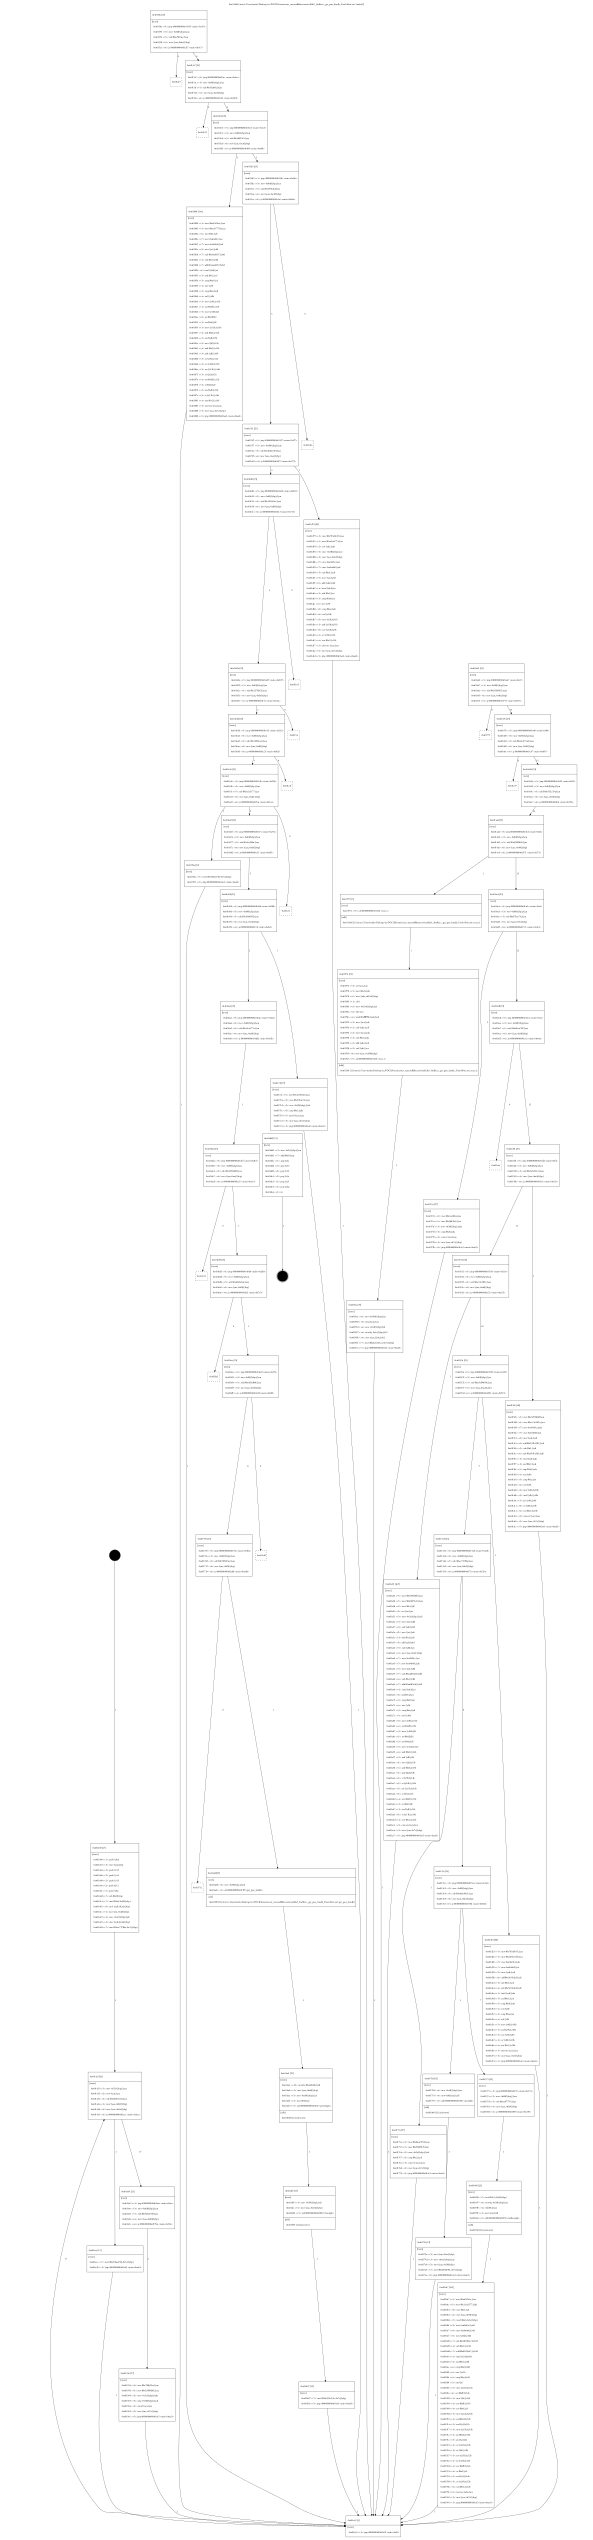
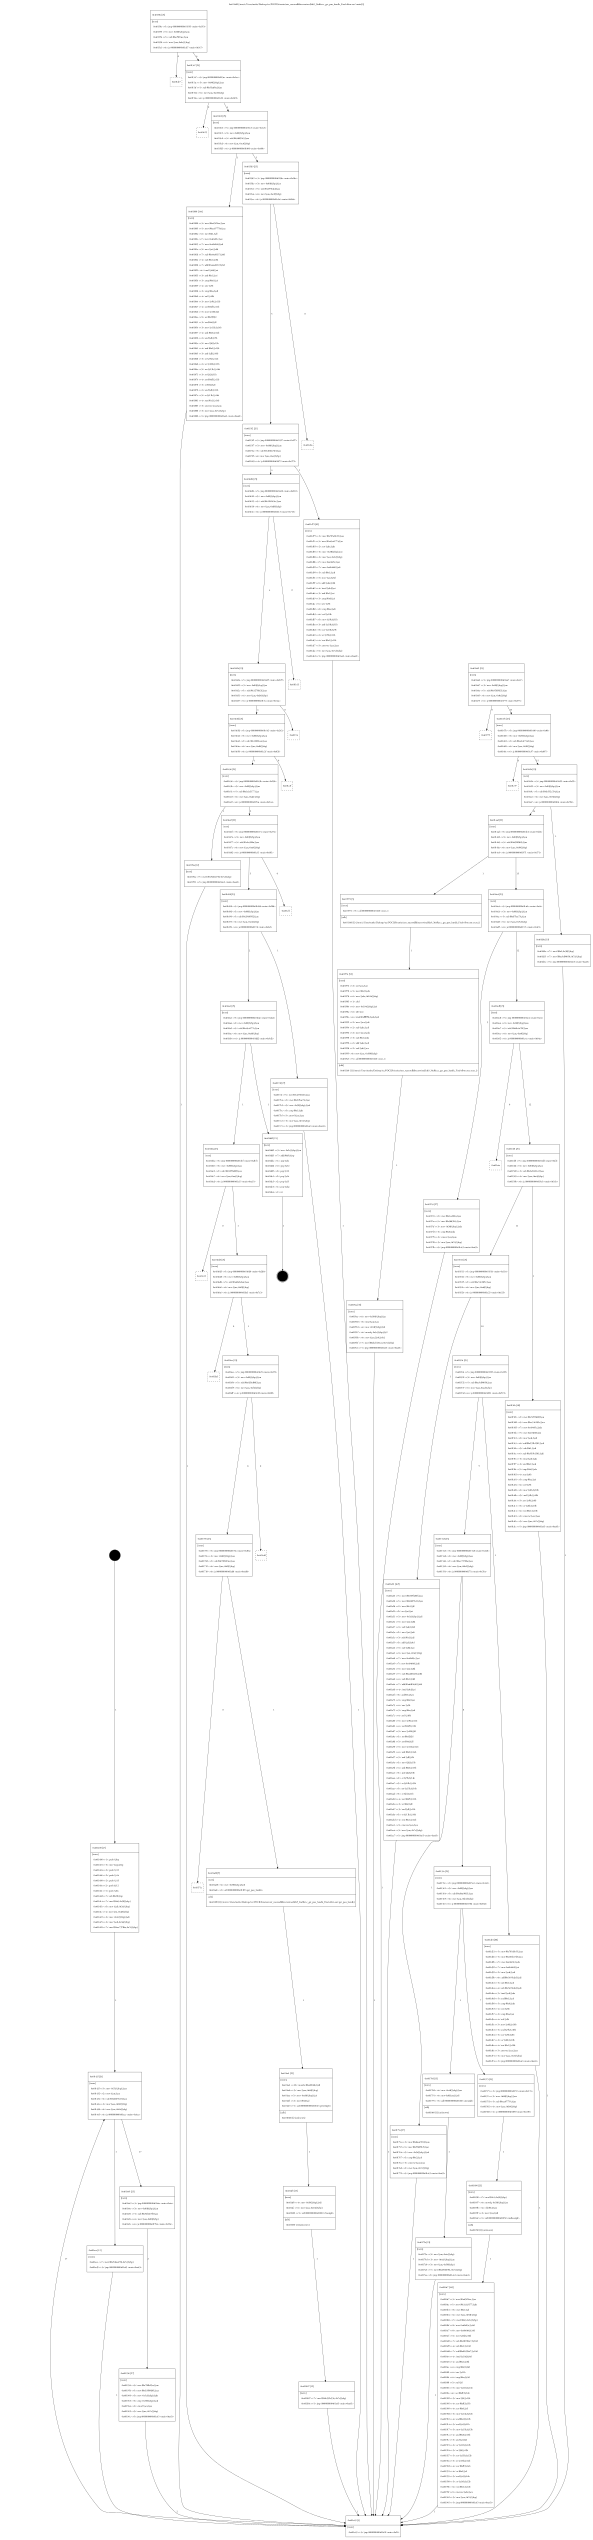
(288, 854) -> (274, 881)
none -> (563, 951)
none -> (258, 1088)
